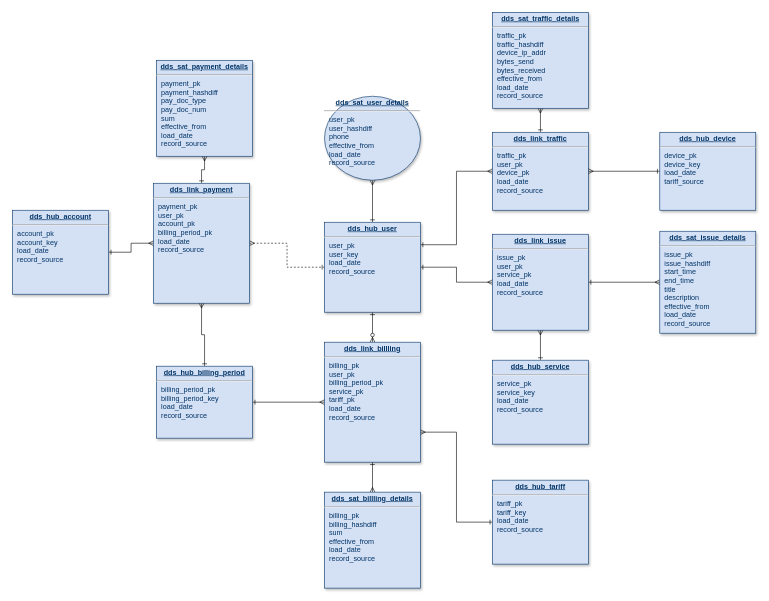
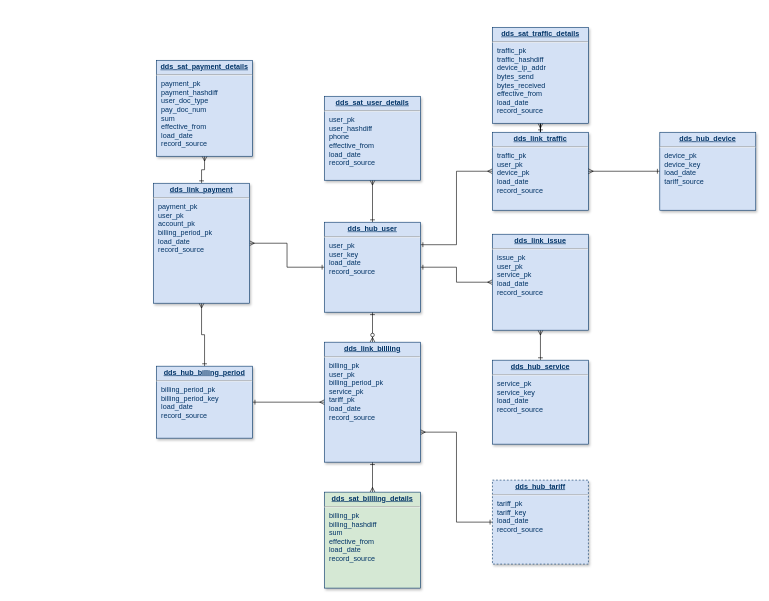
(540, 60) -> (540, 75)
(201, 99) -> (201, 99)
(372, 138) -> (372, 138)
(131, 250) -> none
(60, 252) -> none
(287, 255) -> (287, 255)
(623, 282) -> none
(708, 282) -> none
(540, 522) -> (540, 522)
(372, 540) -> (372, 540)
